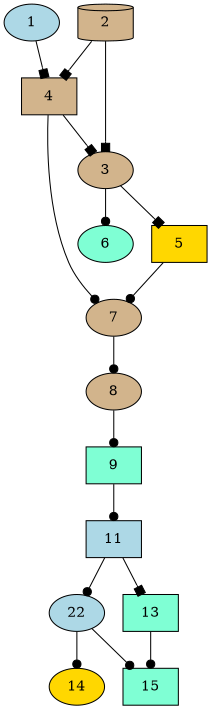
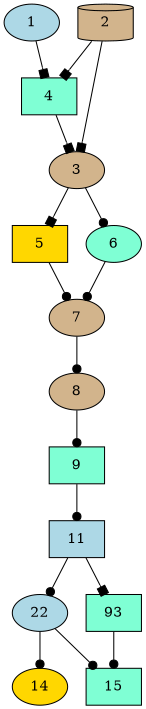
(49, 96) -> (49, 96)
(54, 210) -> (97, 277)
(151, 613) -> (114, 613)
